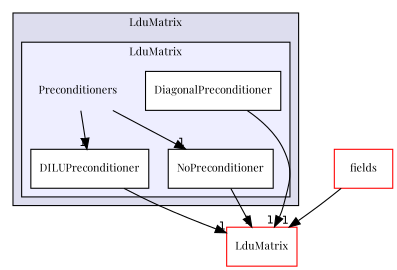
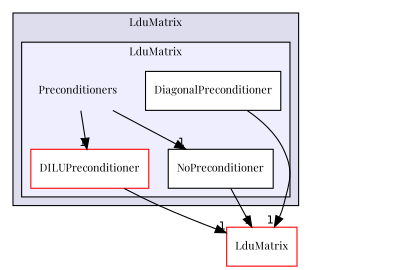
(90, 169) -> (90, 169)
(364, 169) -> none
